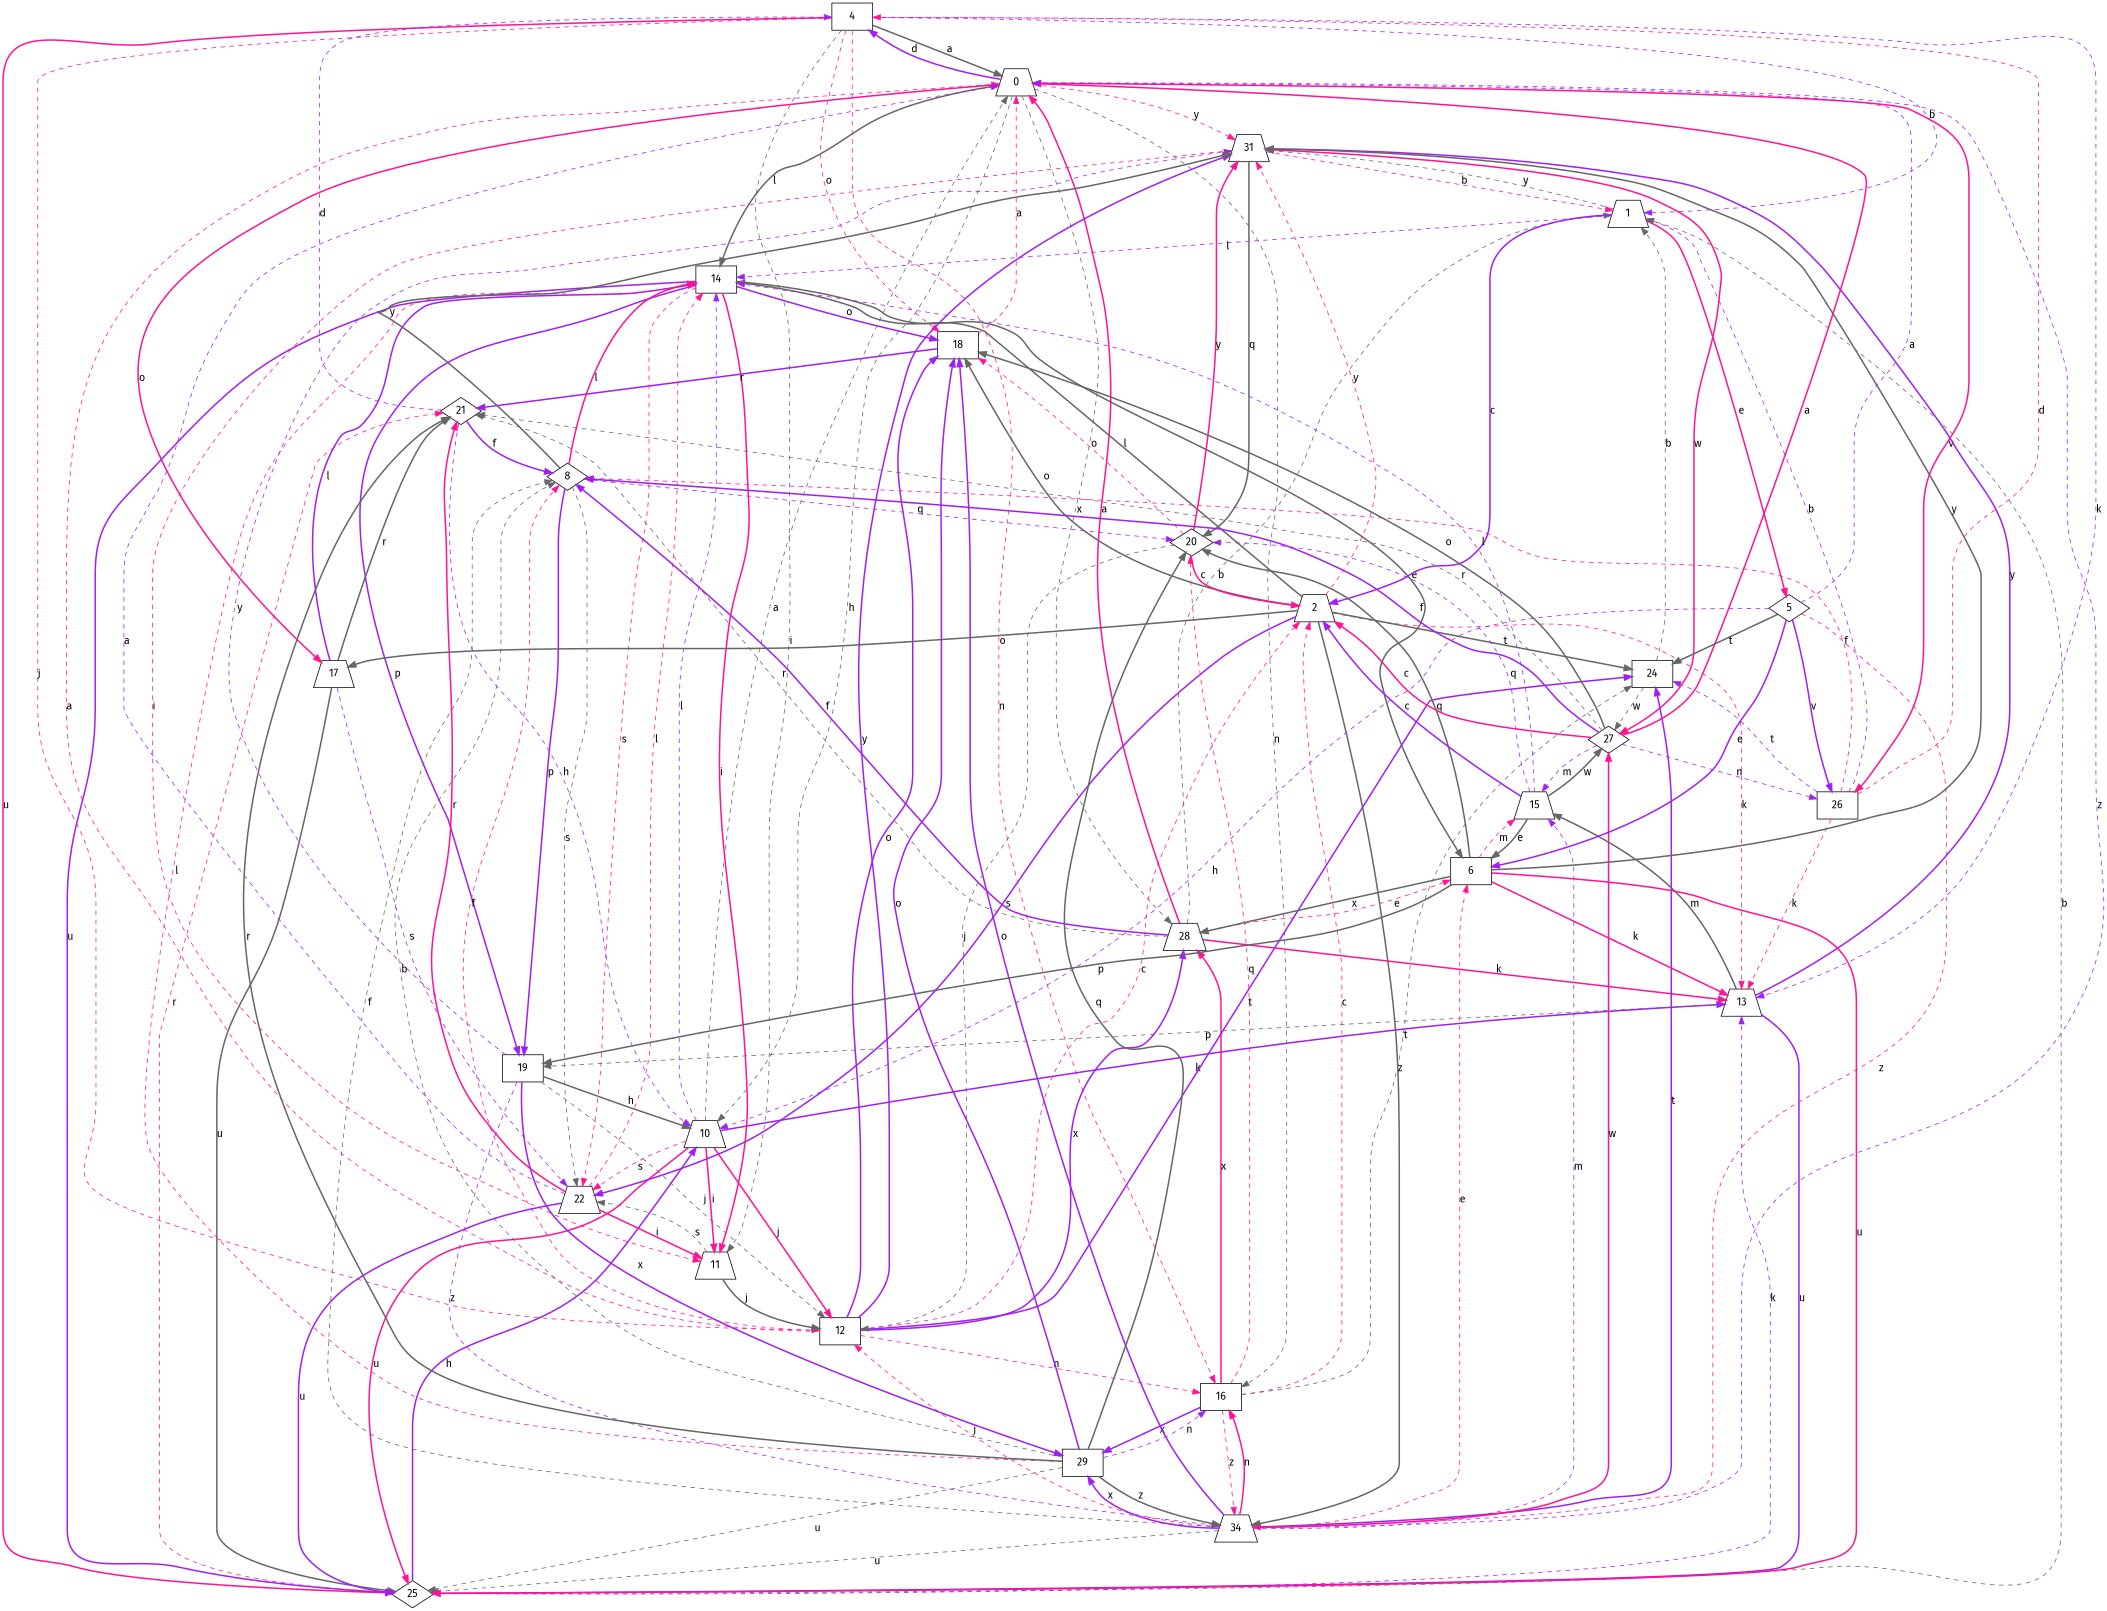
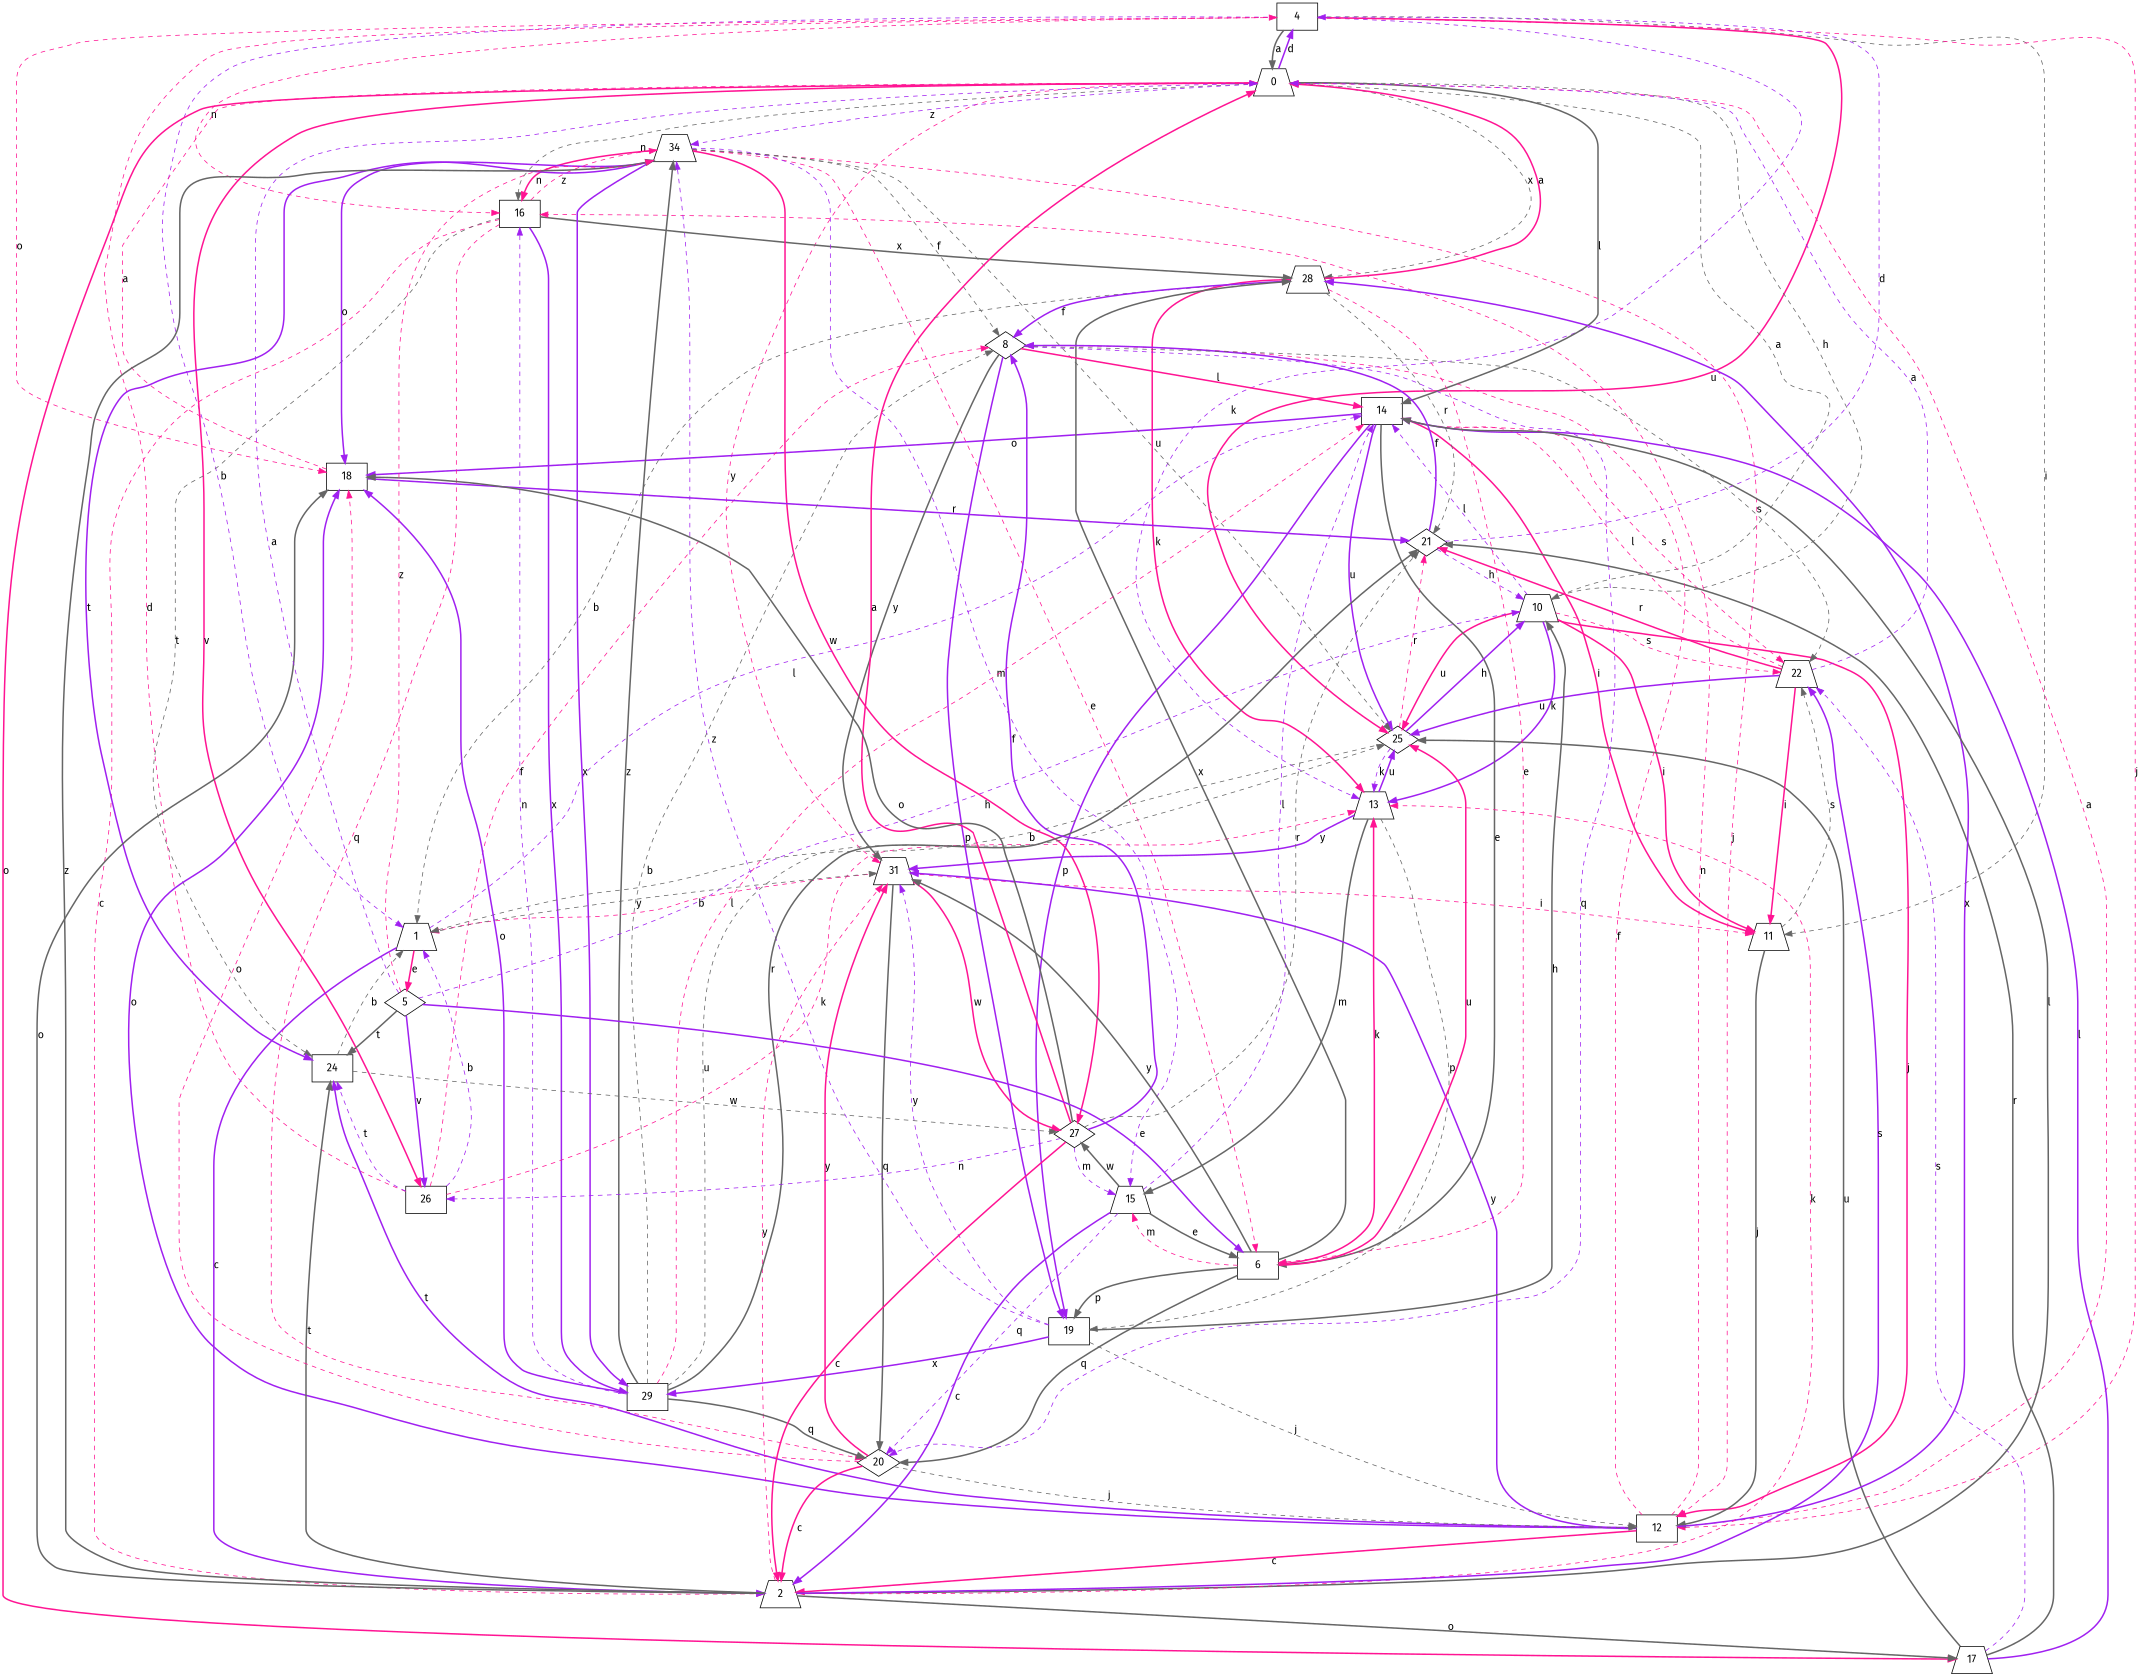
(2096, 662) -> (949, 108)
(1085, 1029) -> (1220, 1561)
(1221, 1168) -> (911, 253)
